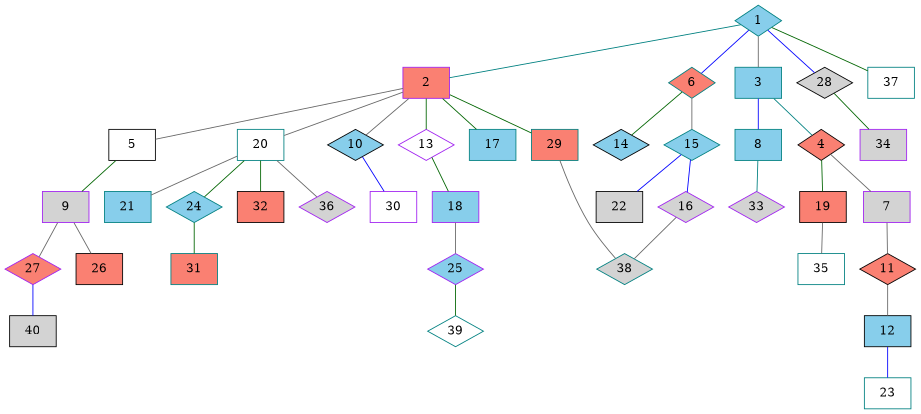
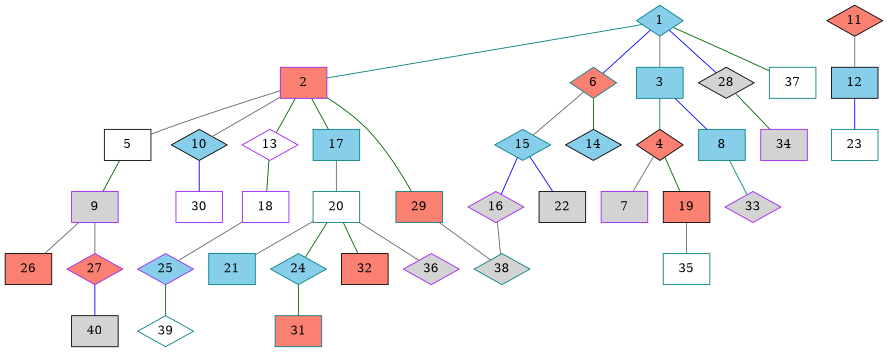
(343, 114) -> (336, 176)
(456, 207) -> (266, 207)
(887, 238) -> none
